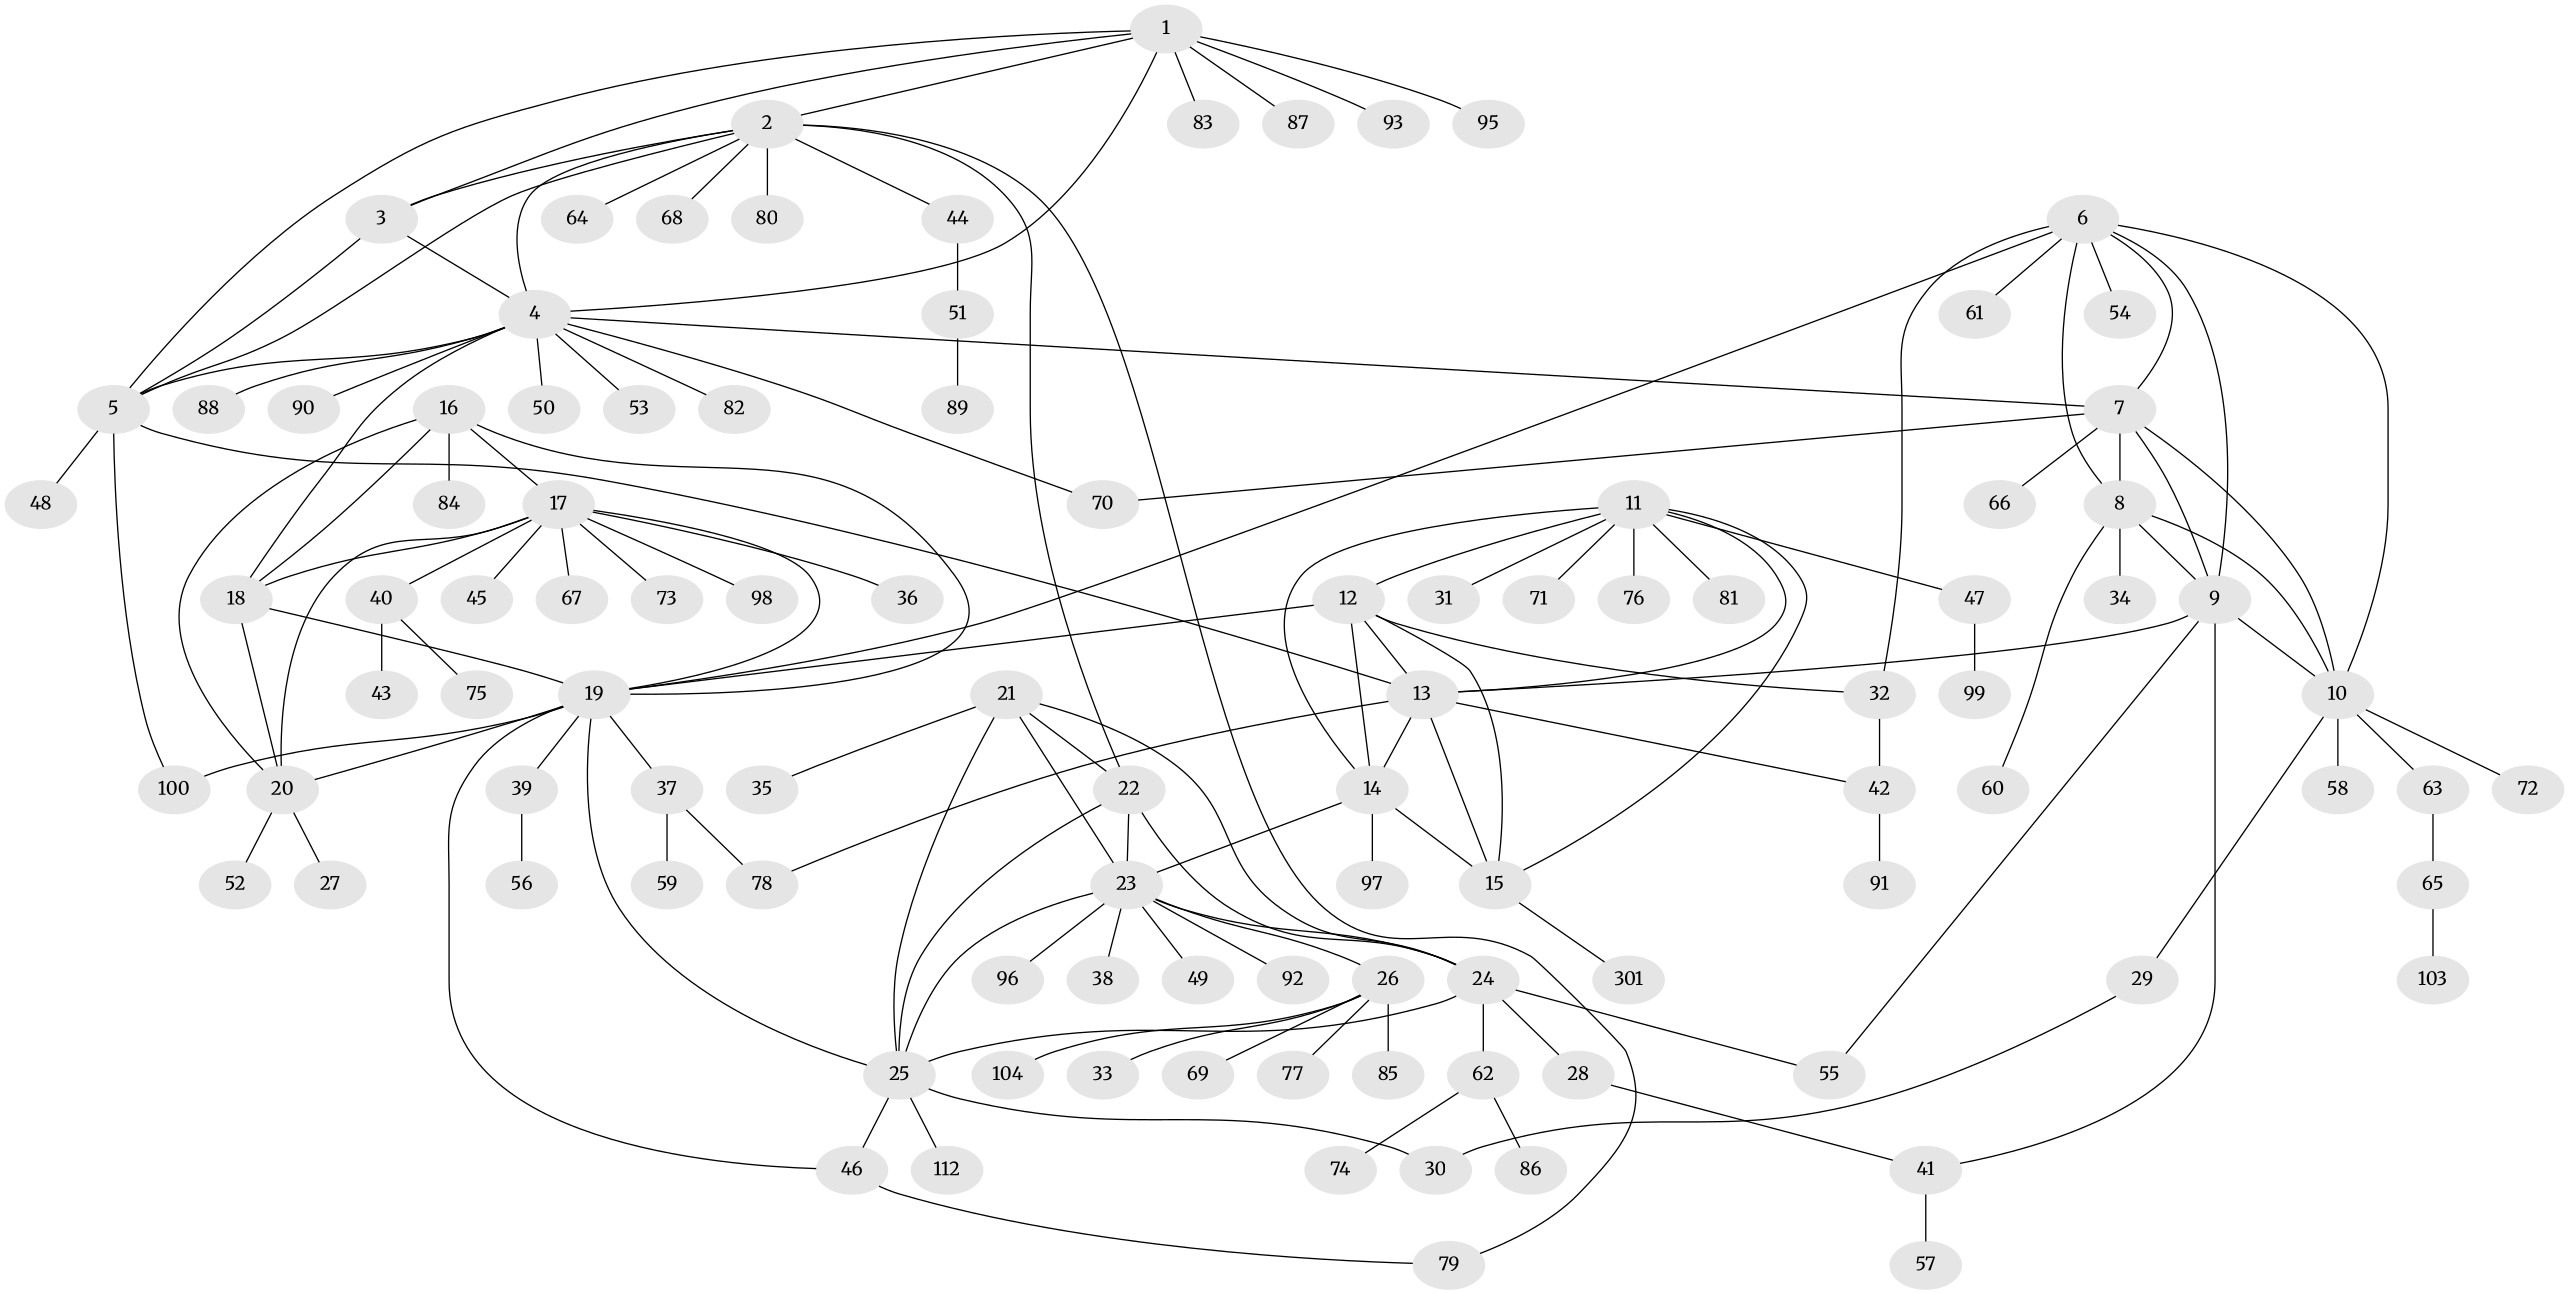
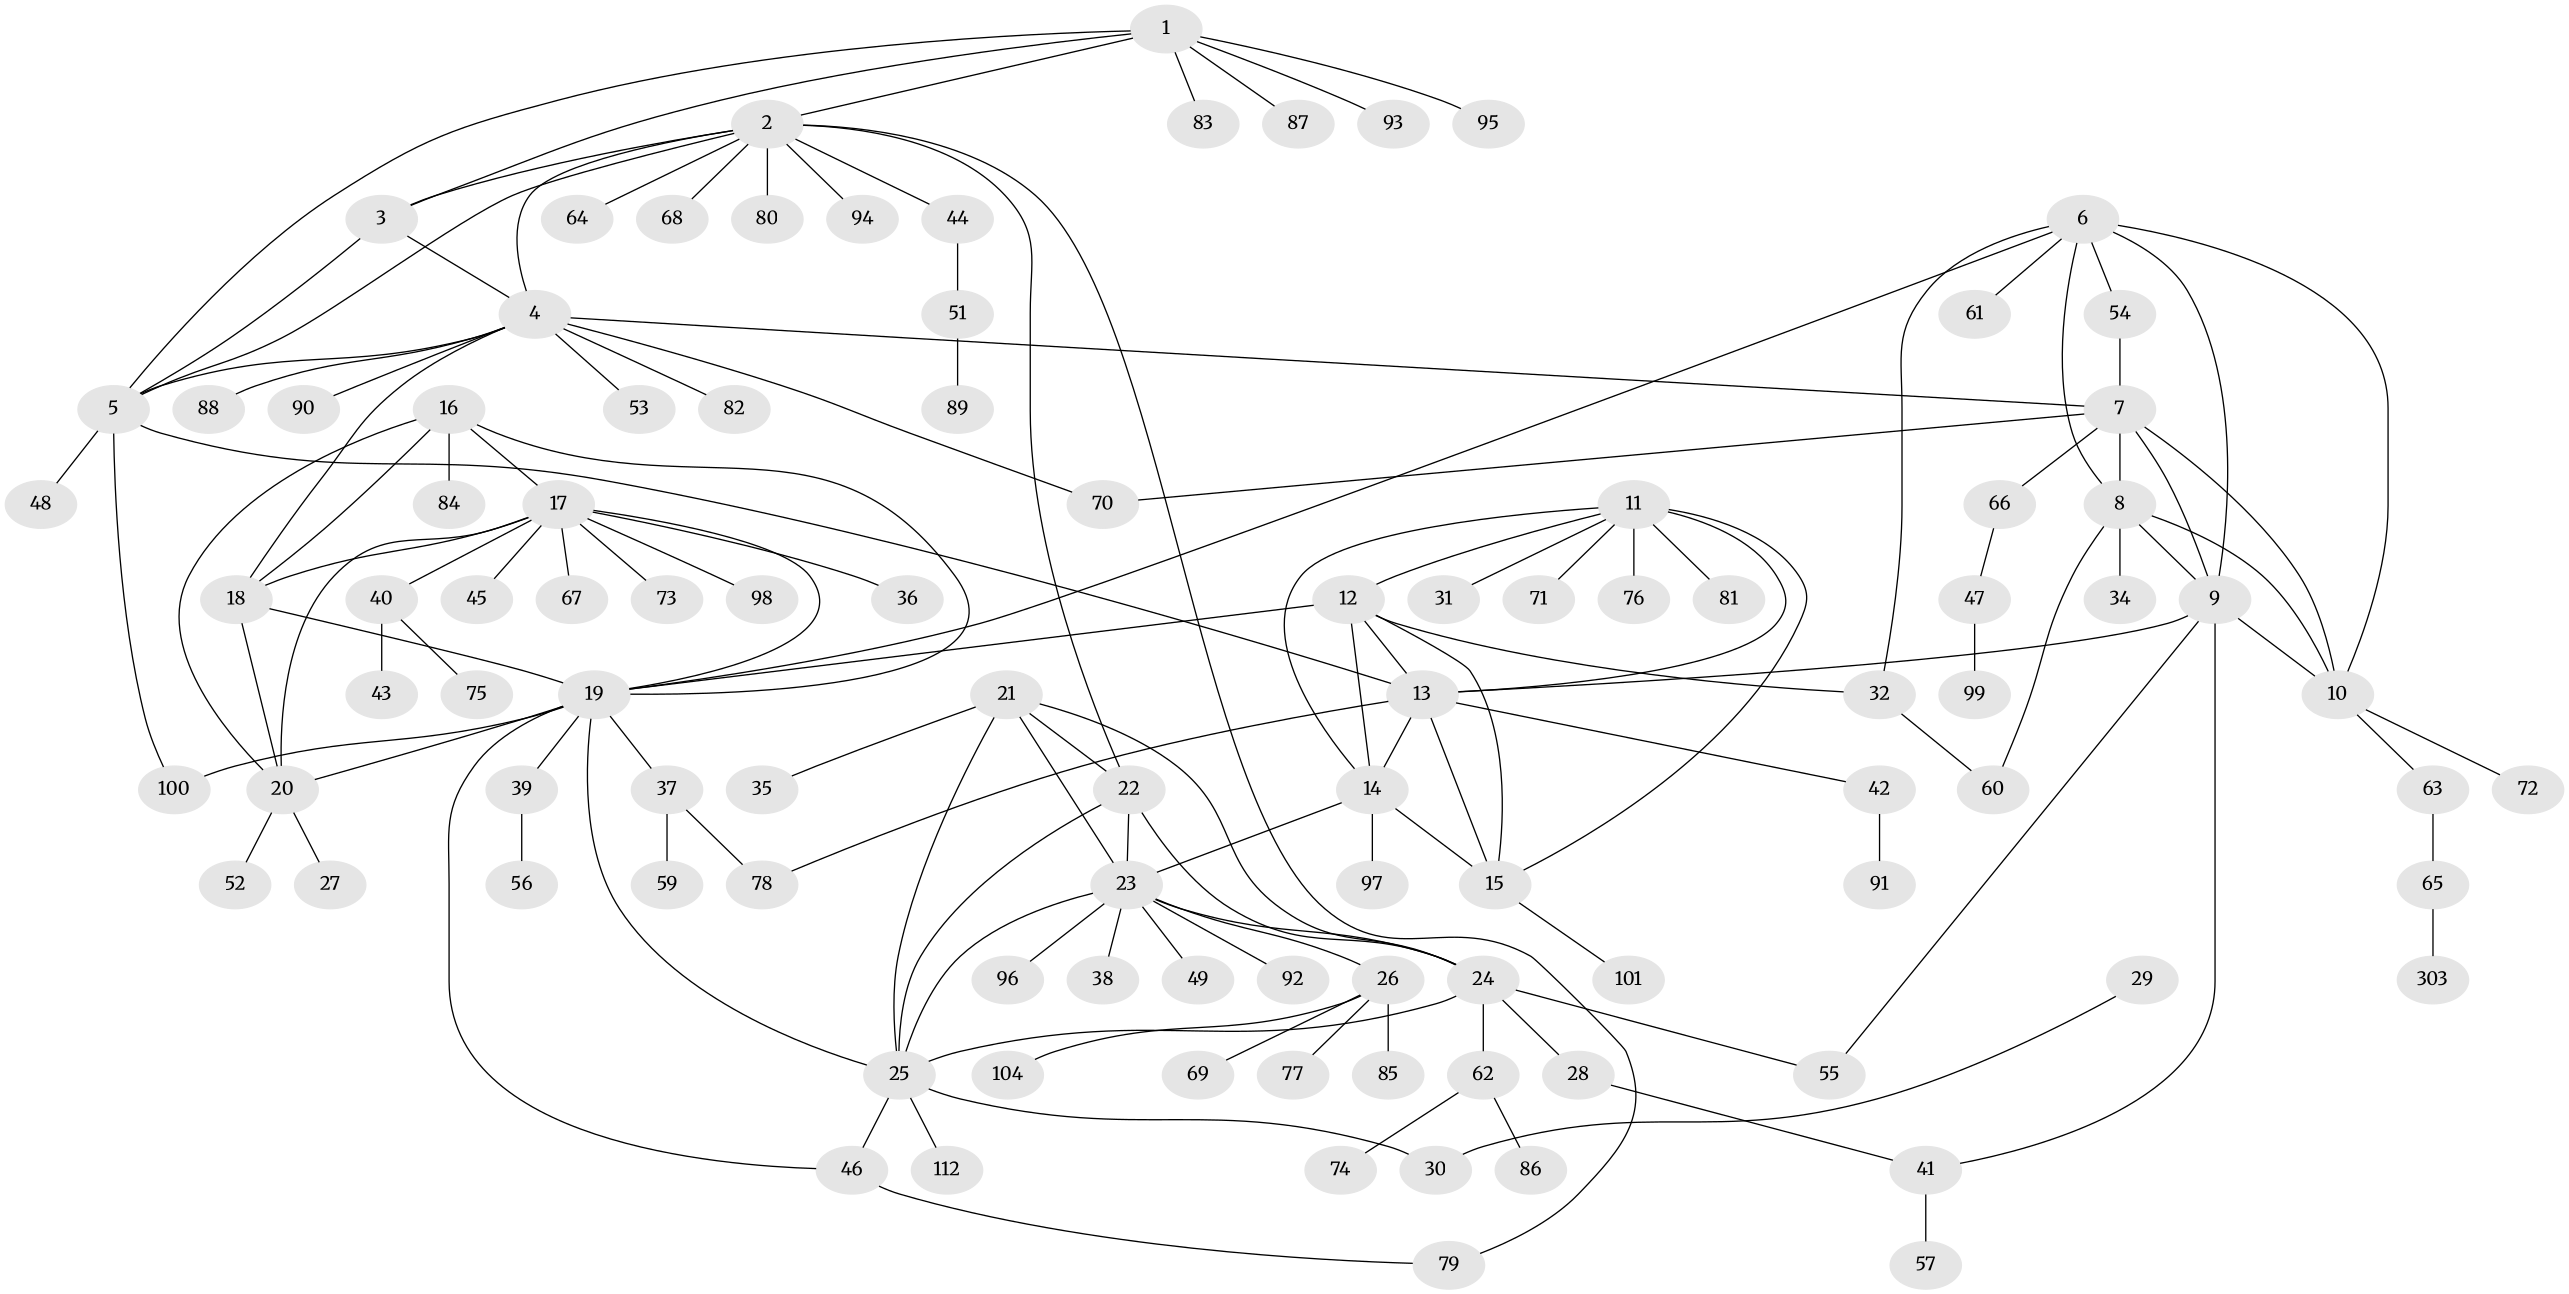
none -> (863, 219)
(913, 273) -> none
(2172, 304) -> (2120, 362)
(544, 409) -> none
(1804, 552) -> (1987, 552)
(1880, 742) -> (1936, 742)
(2338, 790) -> none
(2240, 837) -> none
(1629, 980) -> (1629, 980)
(2433, 980) -> (2433, 980)
(1103, 1075) -> none
